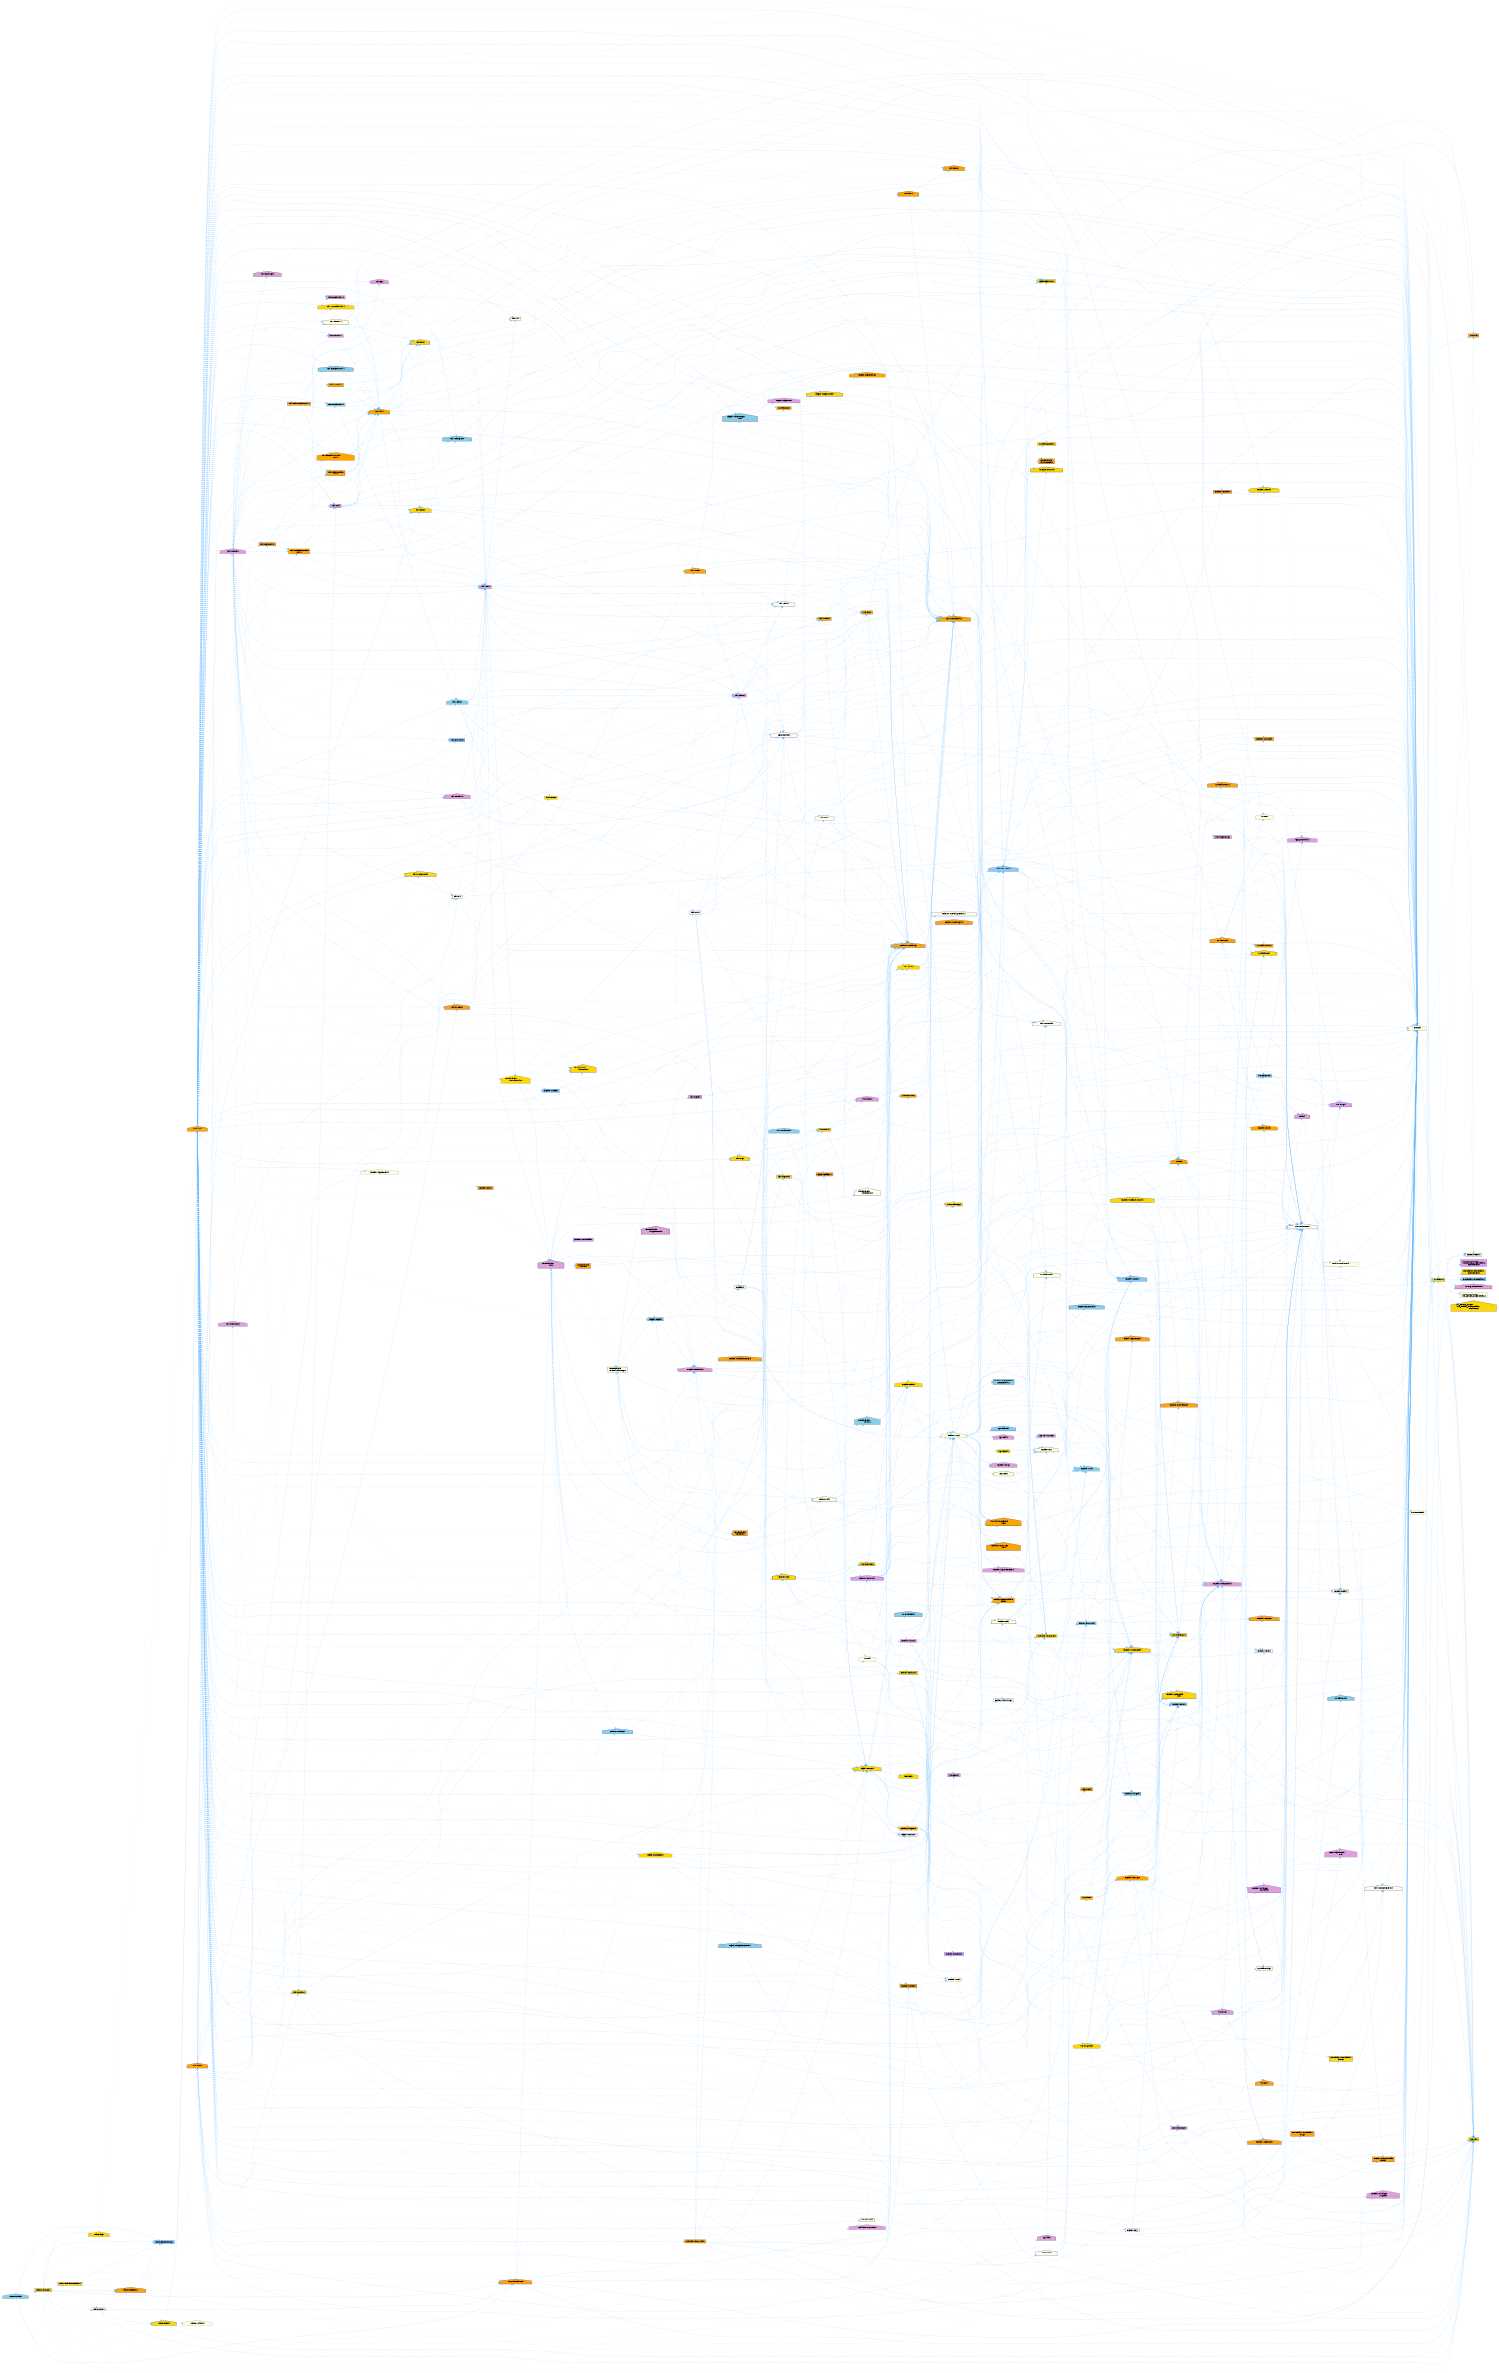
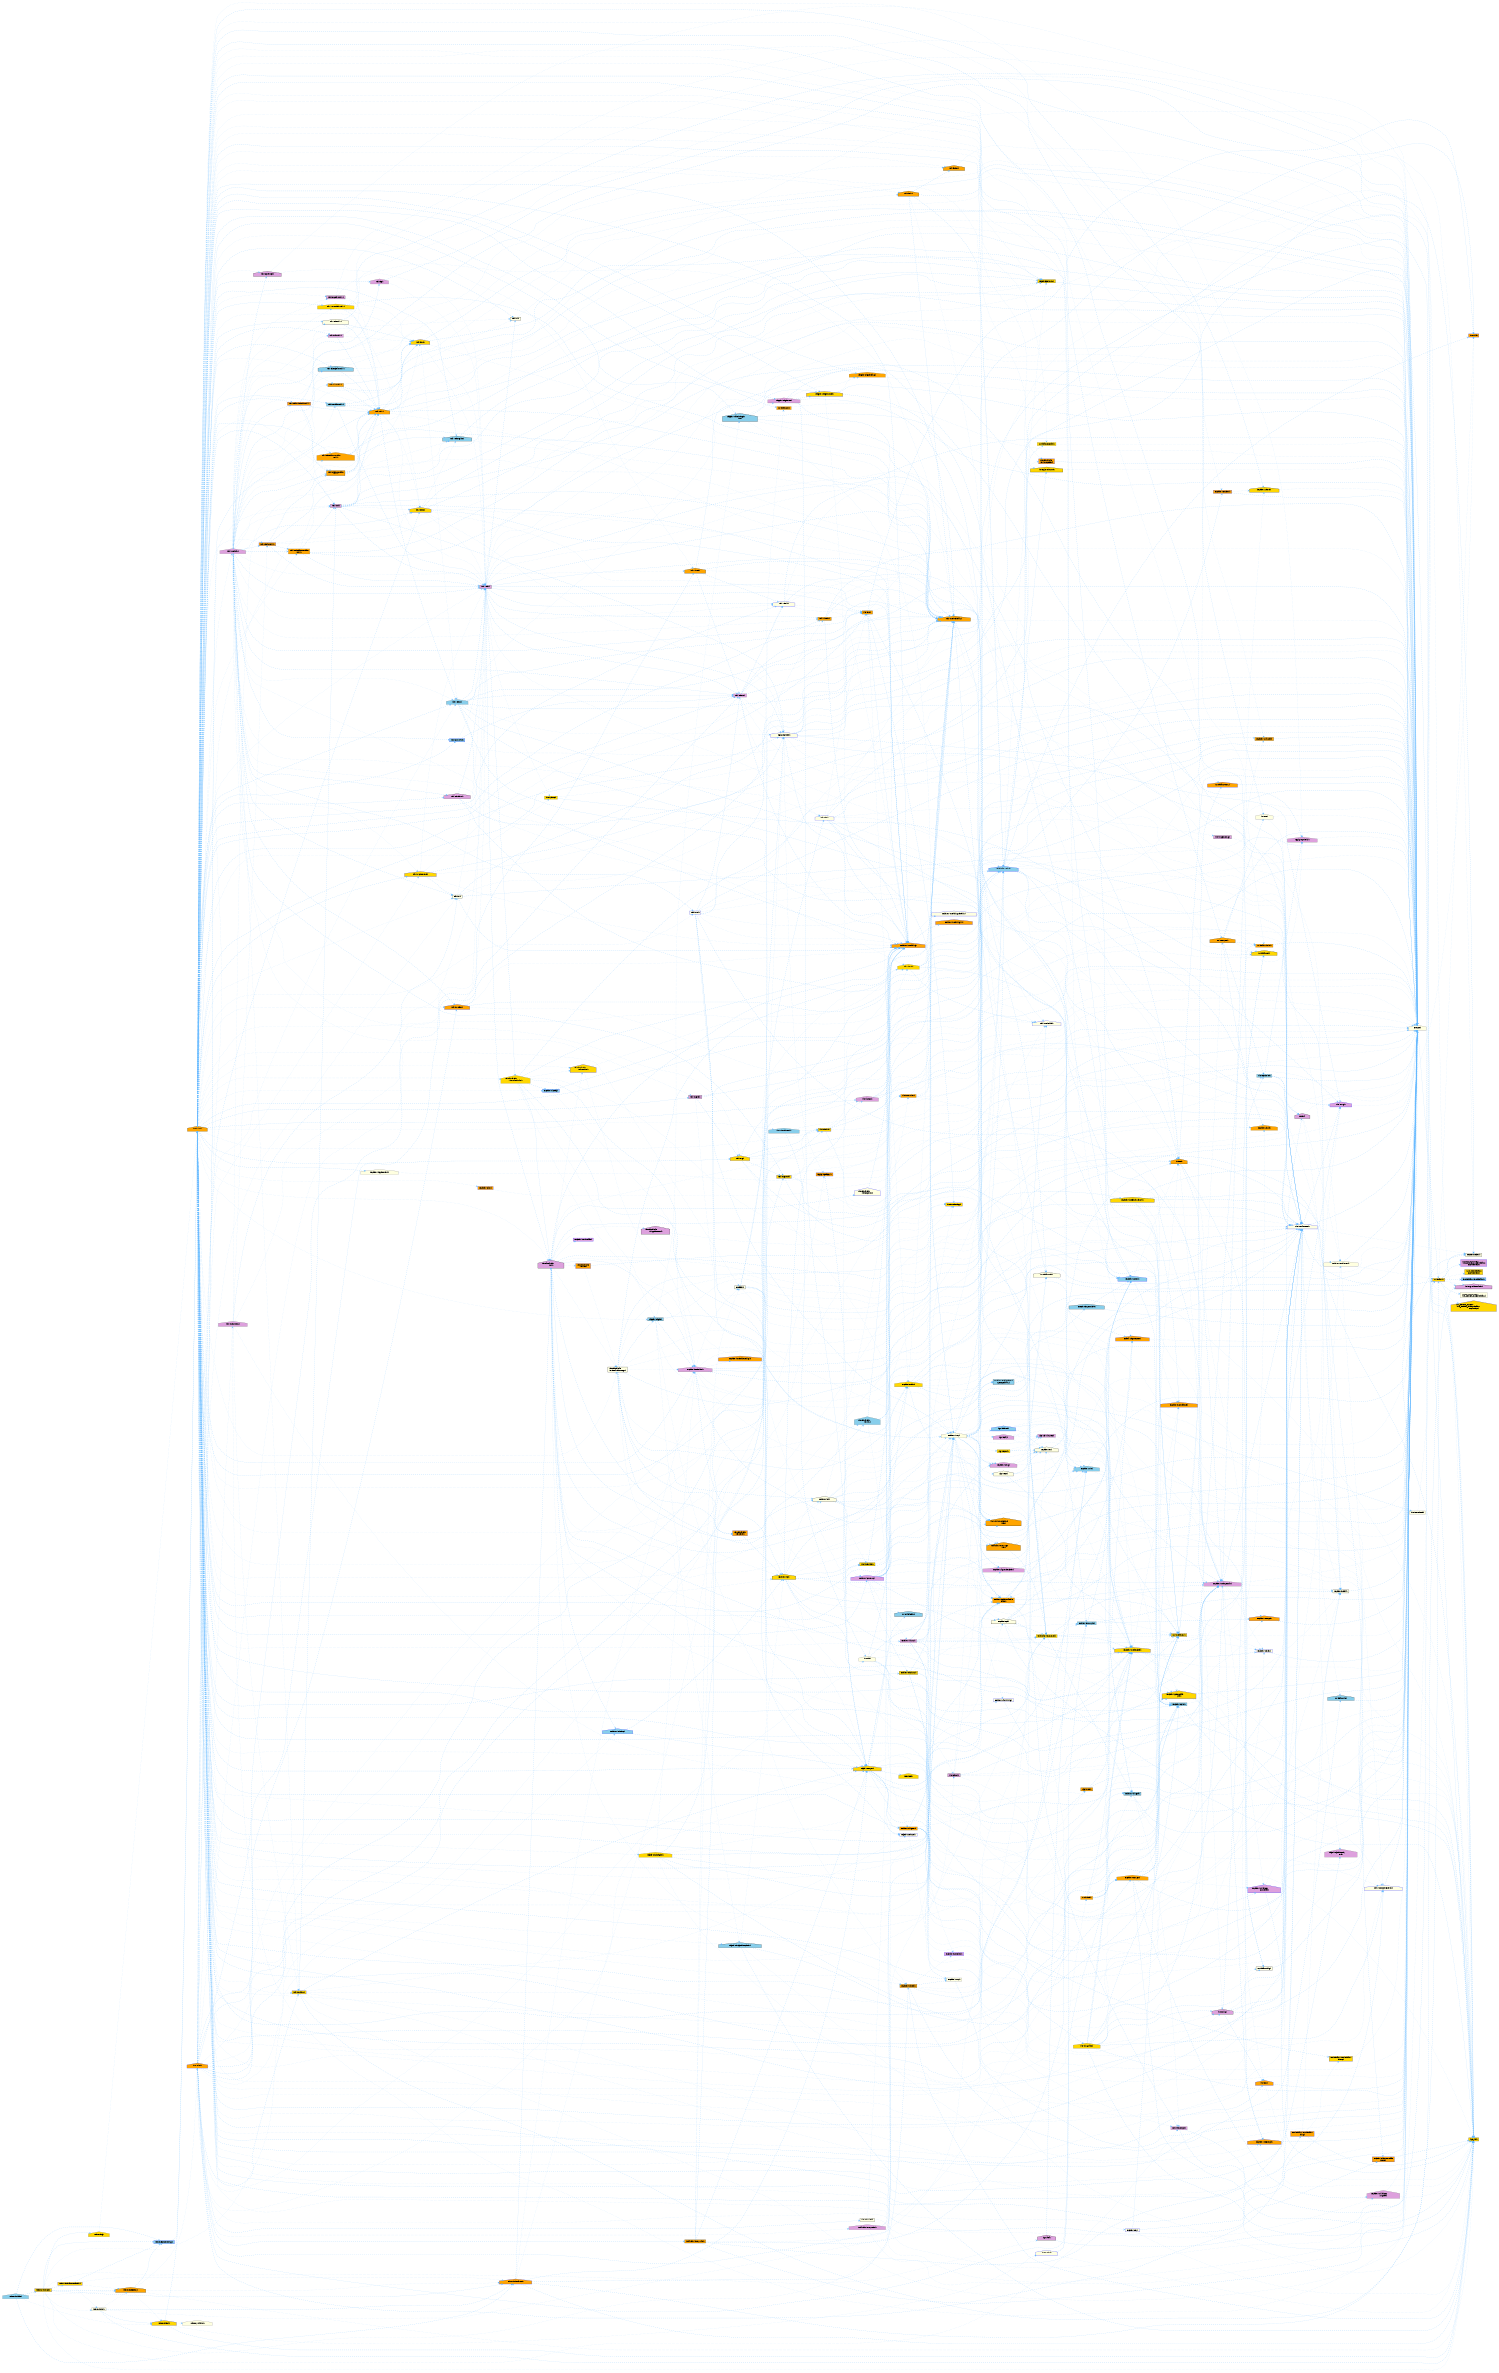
(1474, 1272) -> (1474, 1272)
